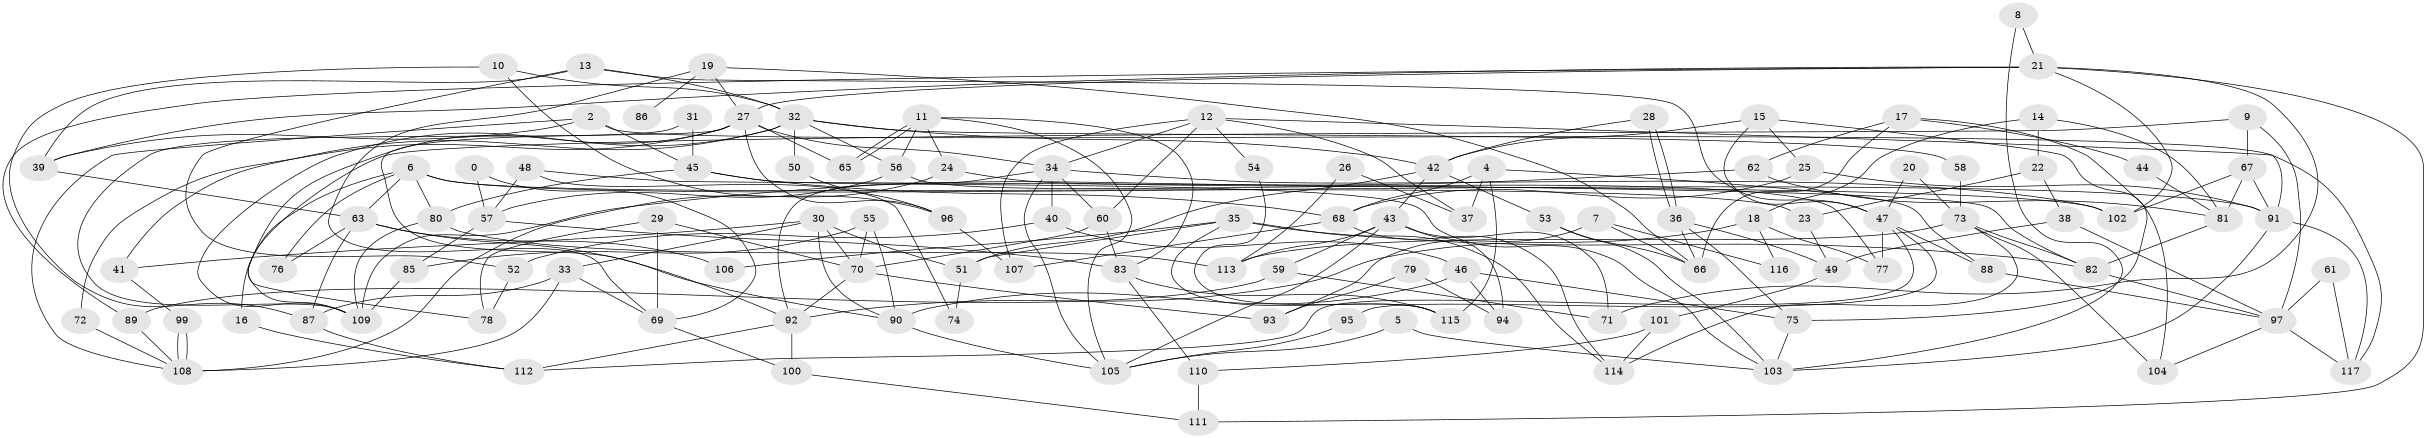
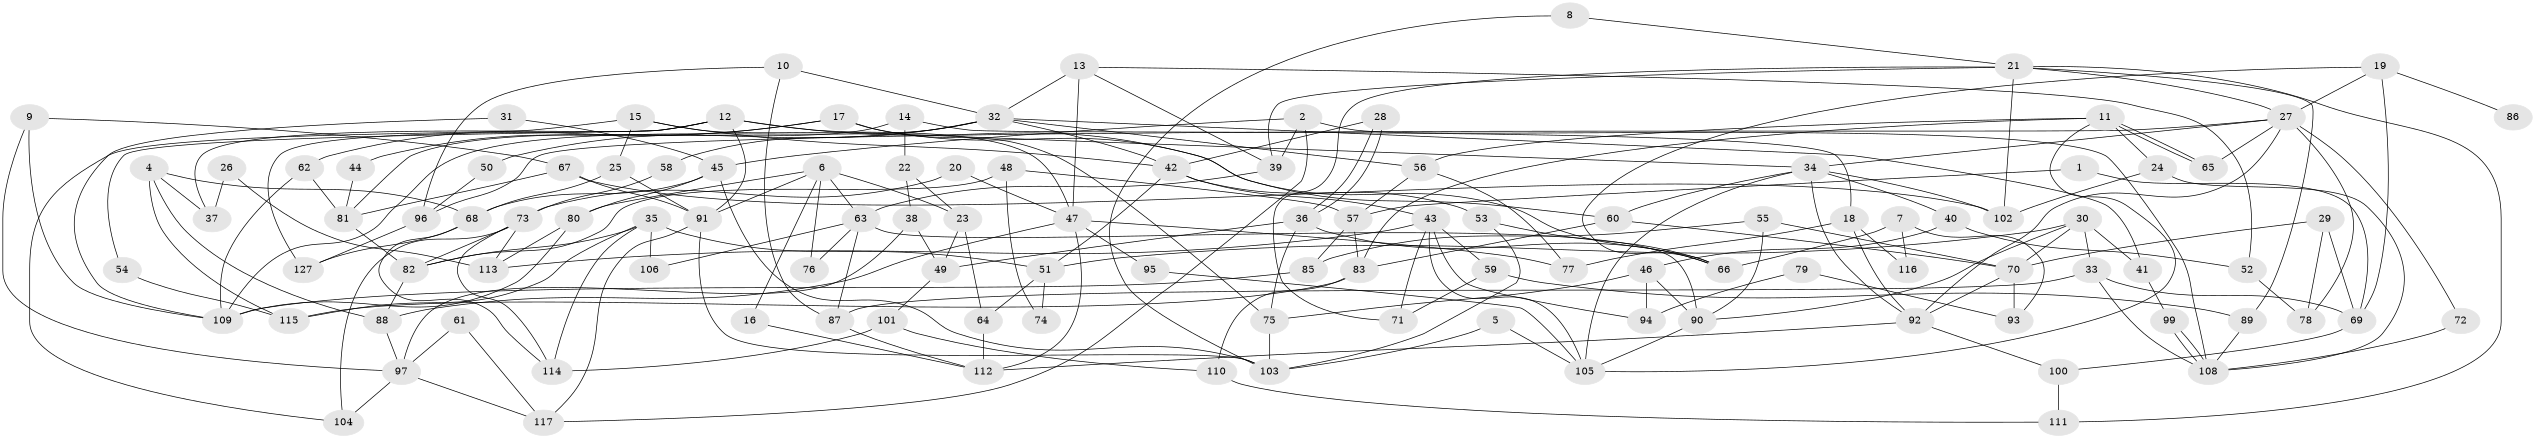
(474, 168) -> (2080, 168)
(1015, 270) -> (303, 270)
(2184, 295) -> (399, 290)
none -> (983, 321)
